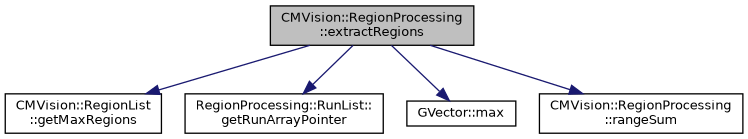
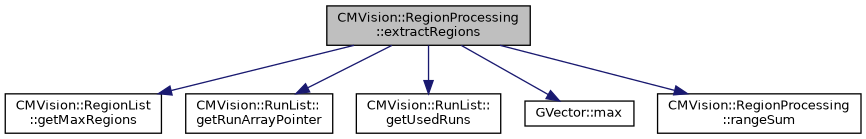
(284, 114) -> (259, 114)
none -> (429, 114)
